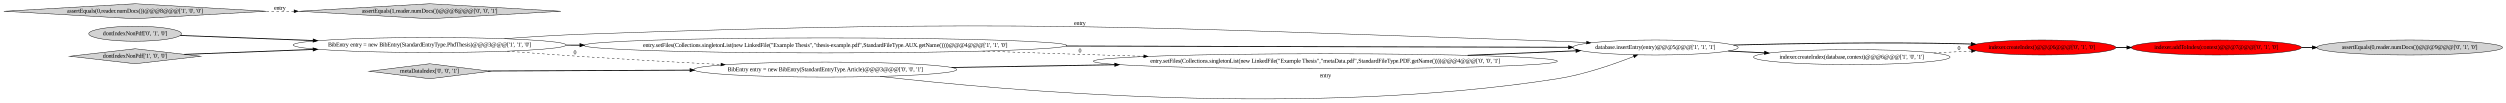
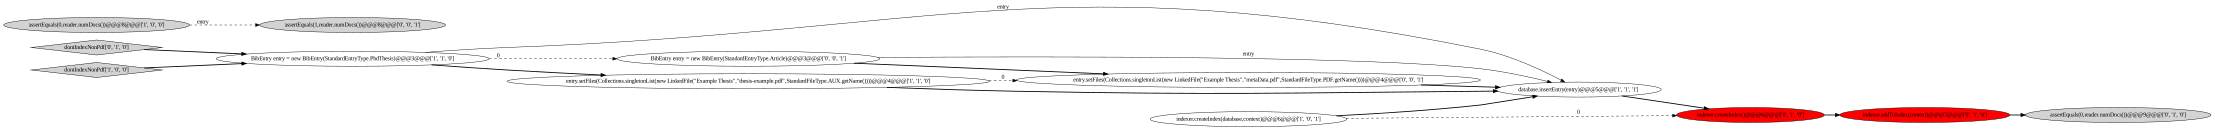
(135, 11) -> (97, 25)
(430, 11) -> (353, 25)
(135, 34) -> (97, 48)
(1746, 52) -> (1435, 109)
(430, 71) -> none
